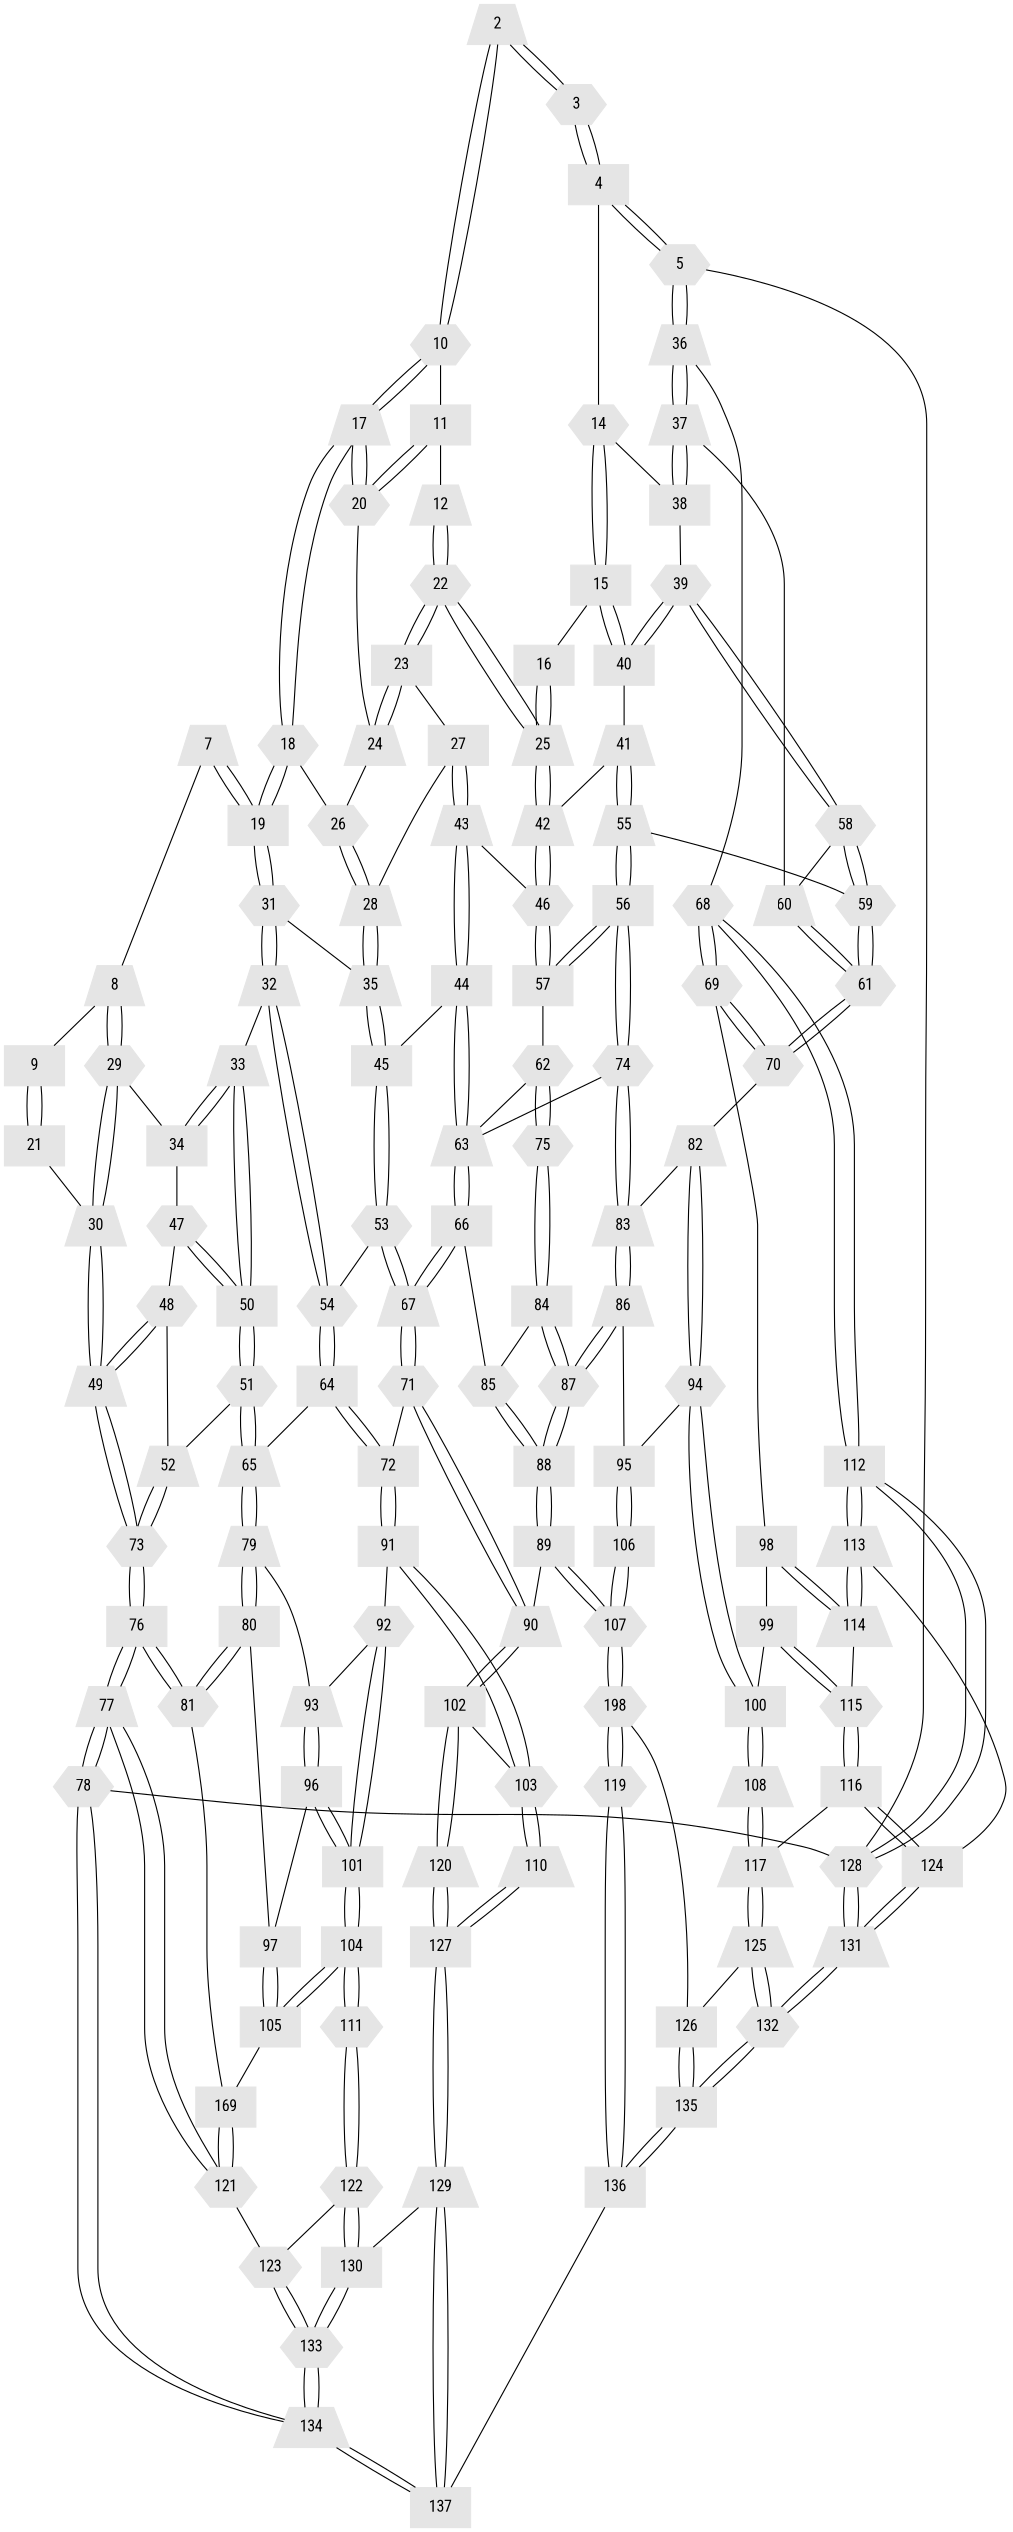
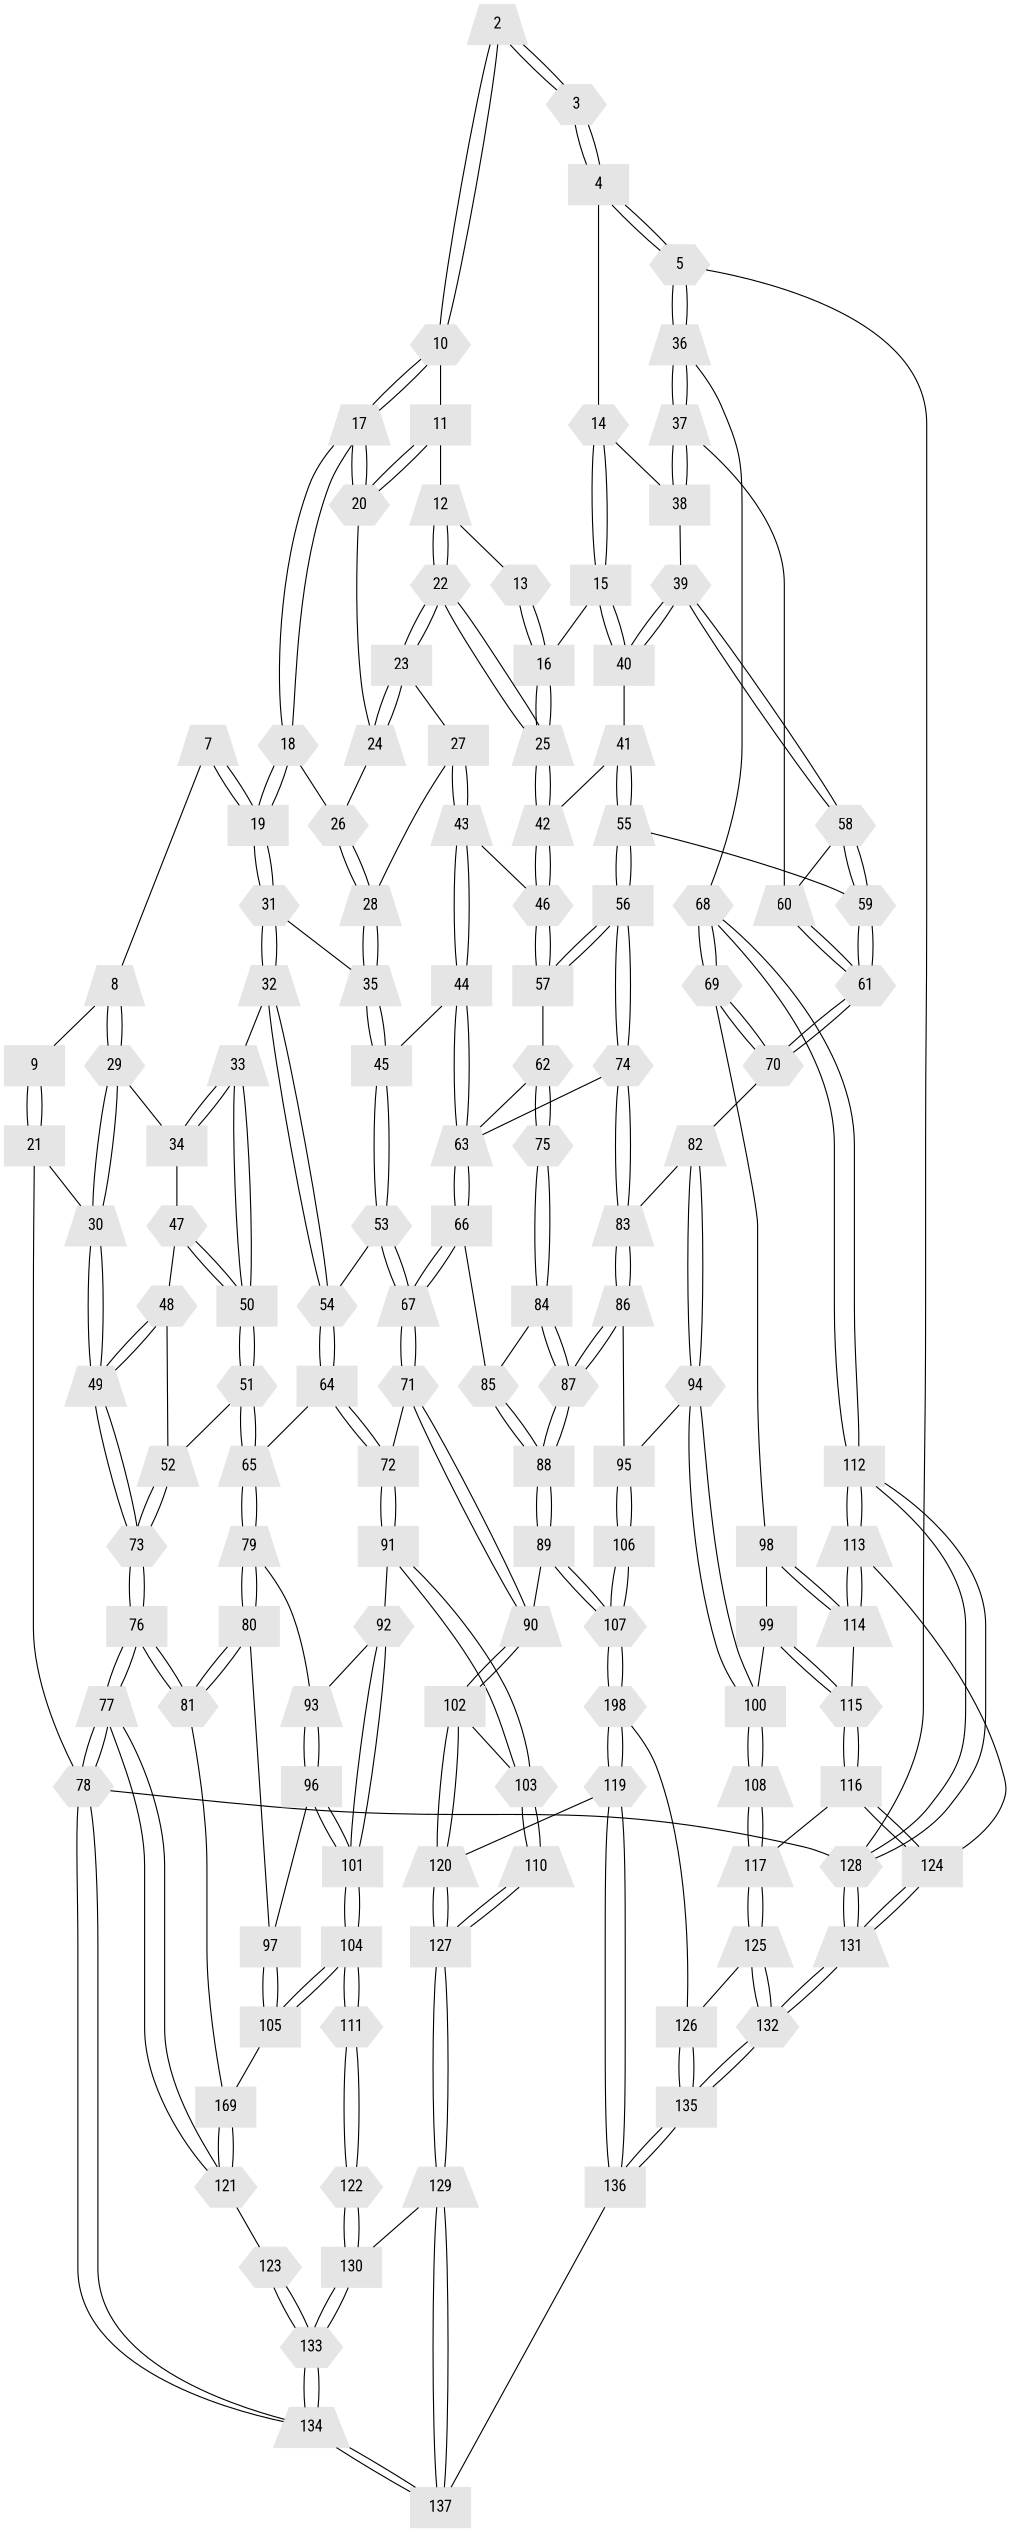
none -> (521, 585)
none -> (33, 1469)
none -> (517, 1832)
(311, 2227) -> none
